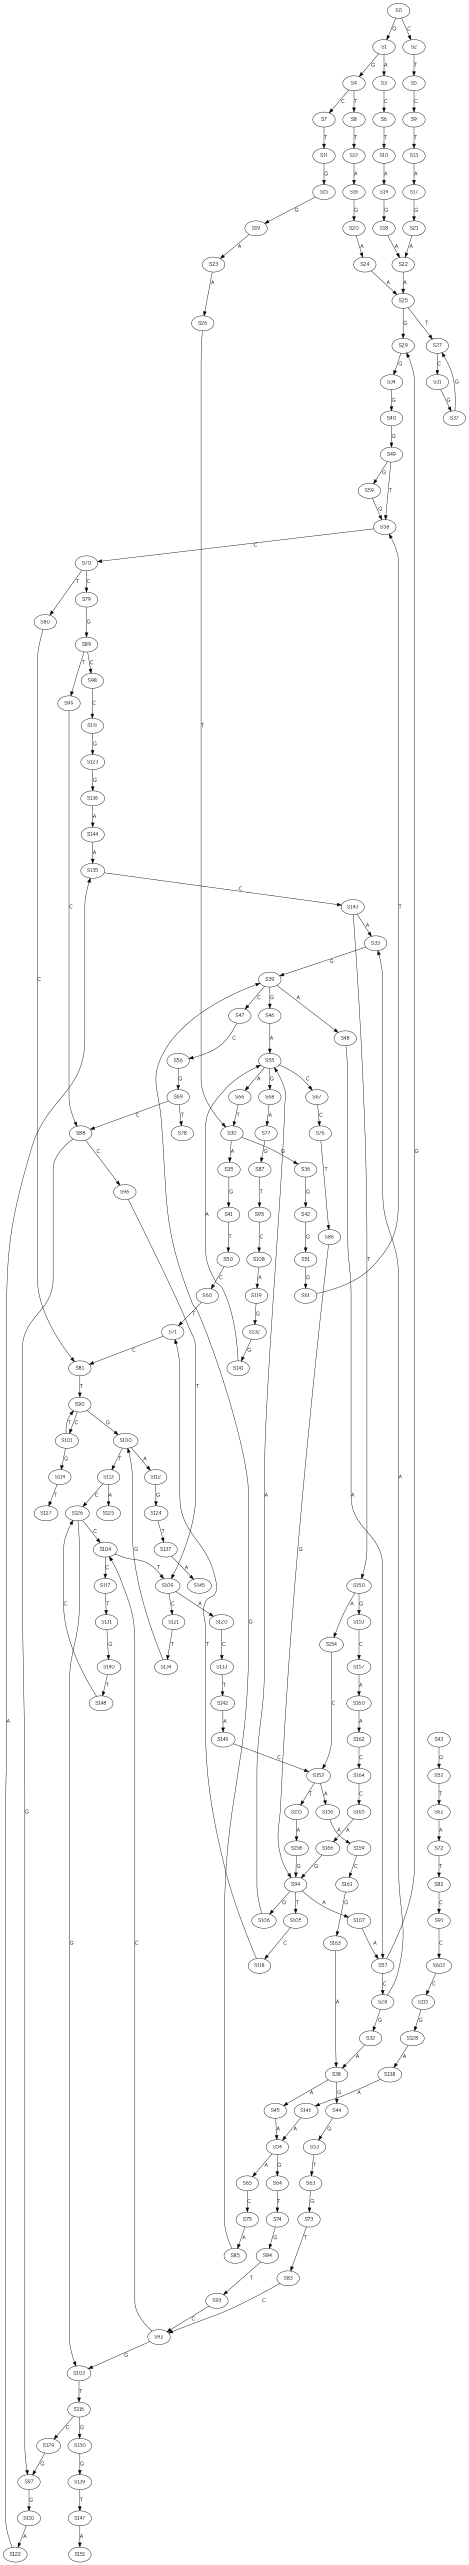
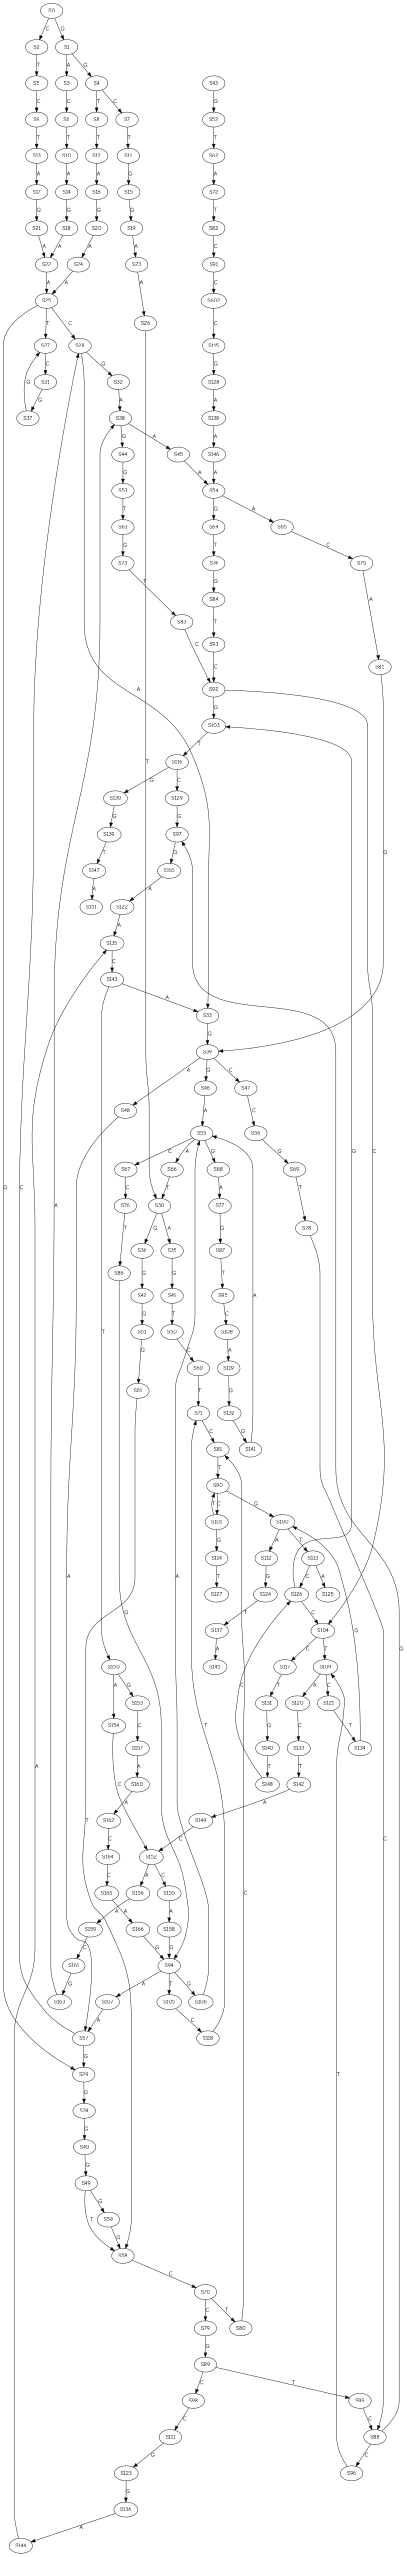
none -> (62, 322)
(131, 1115) -> (383, 1824)
(311, 1794) -> (163, 1875)
